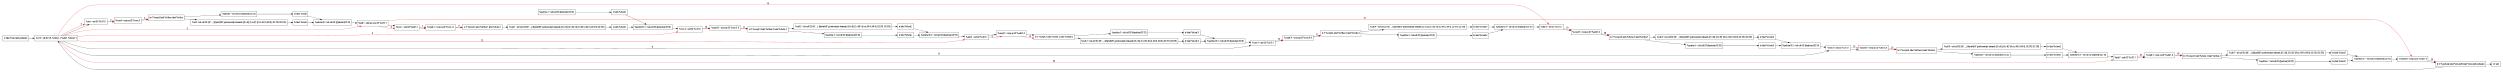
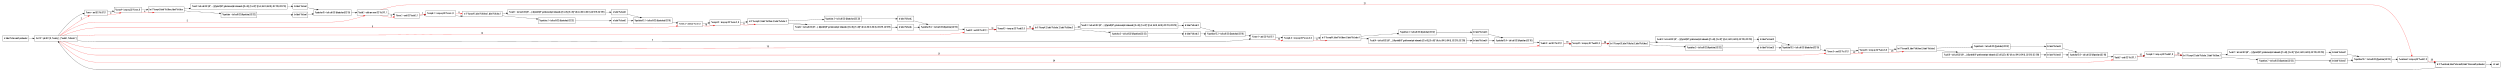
none -> (519, 17)
(942, 55) -> (941, 55)
